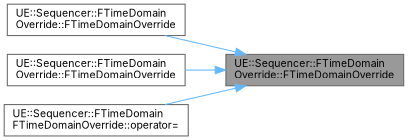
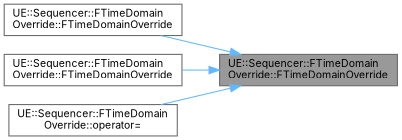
(96, 120) -> (93, 120)
